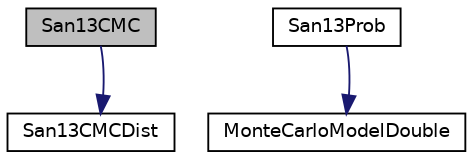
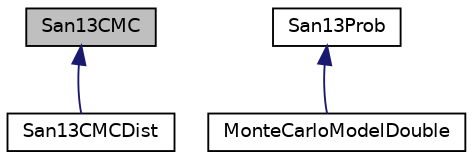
(103, 70) -> (79, 89)
(349, 70) -> (324, 89)
